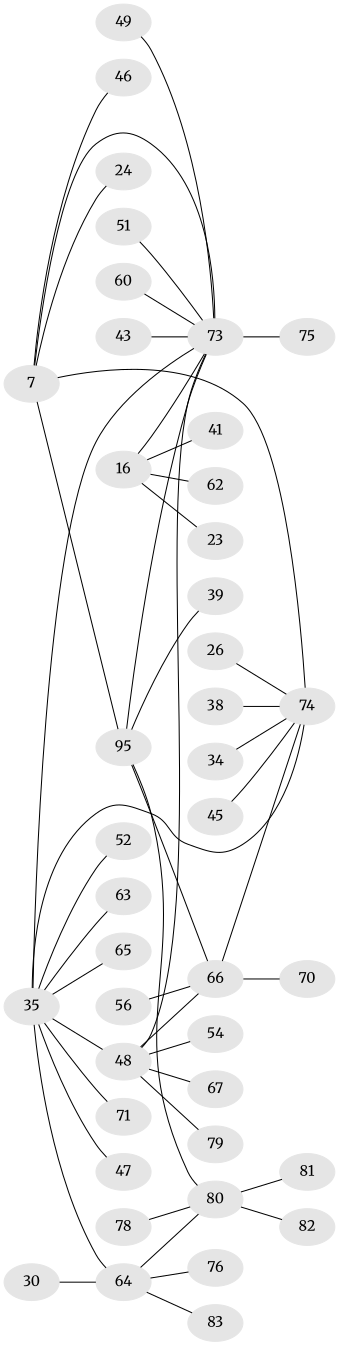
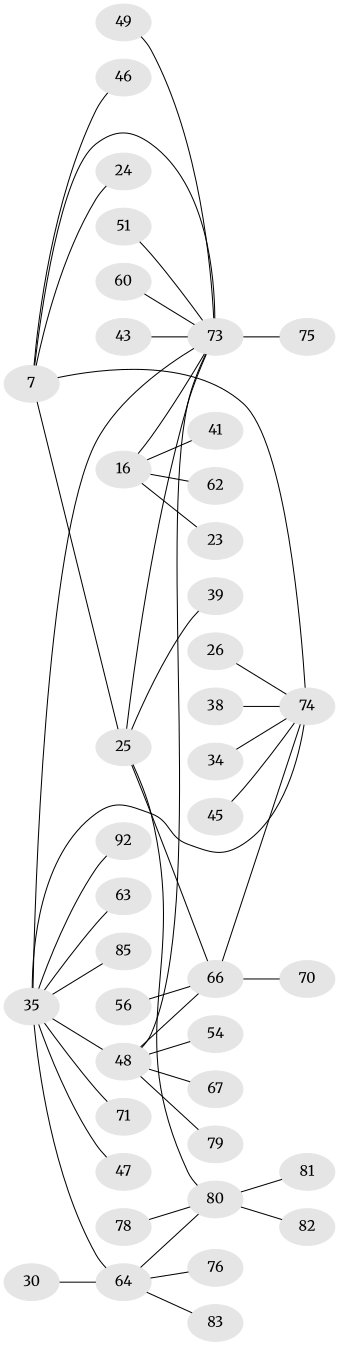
(124, 747) -> (124, 747)
(124, 841) -> (124, 841)
(124, 951) -> (124, 951)
